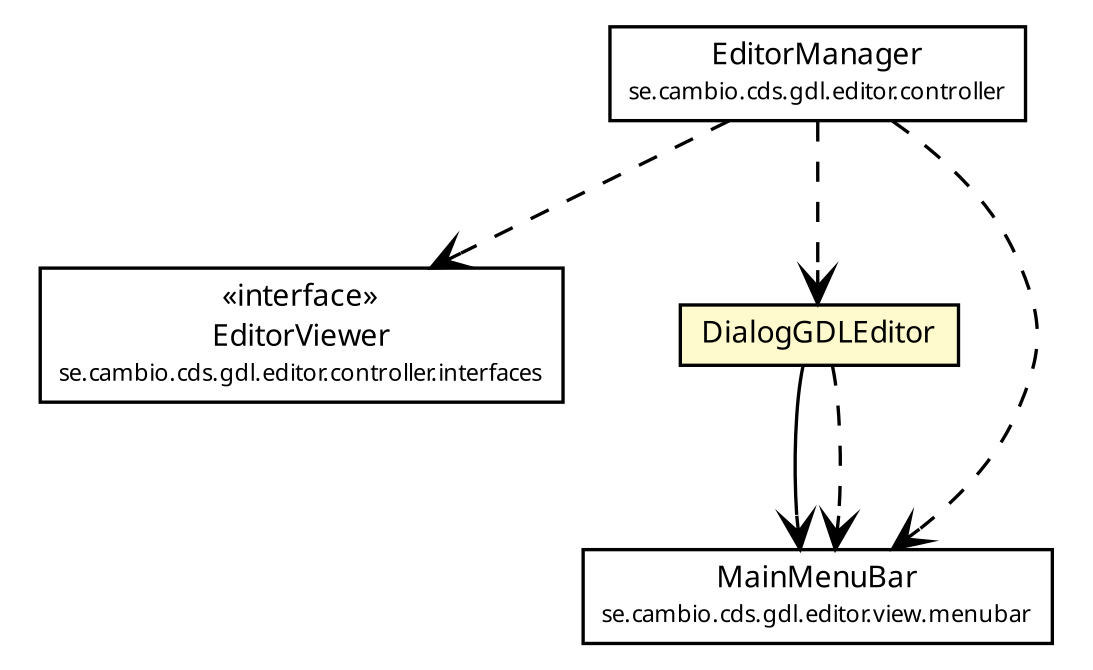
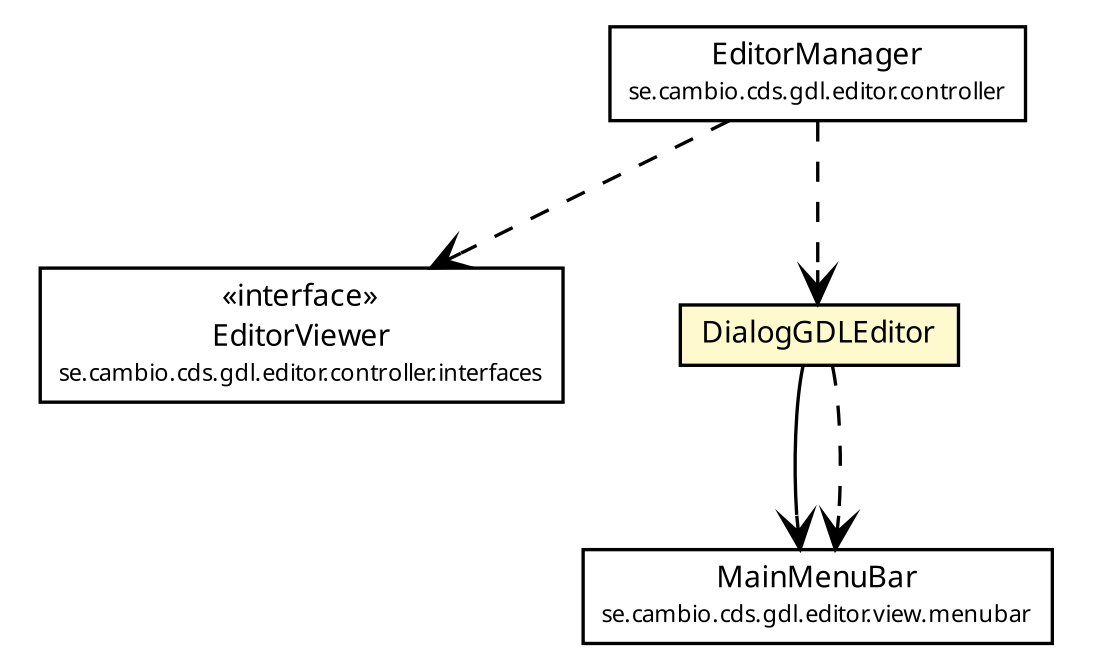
(1036, 318) -> none
